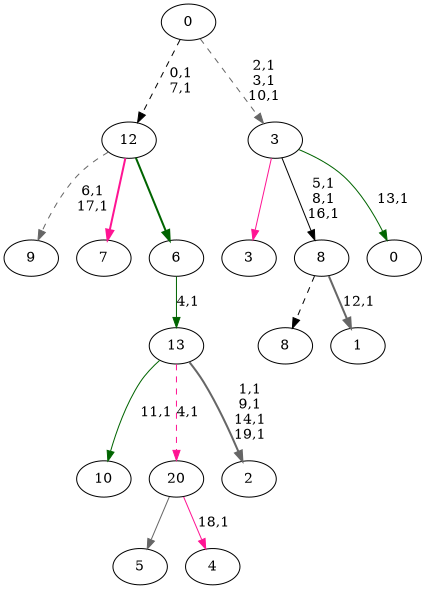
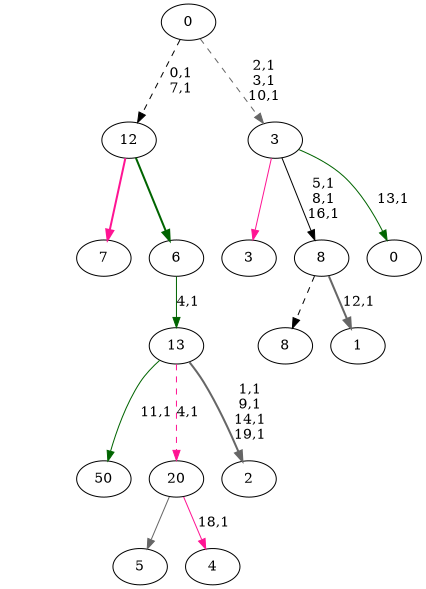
(31, 258) -> none
(104, 479) -> (104, 479)
